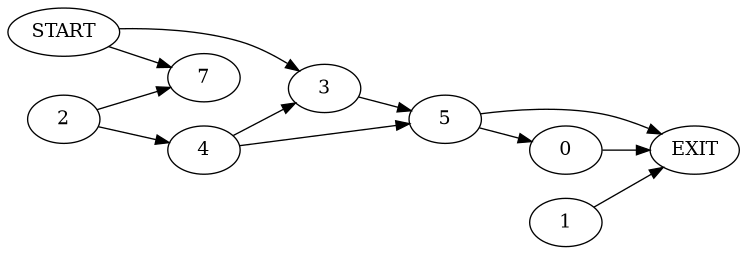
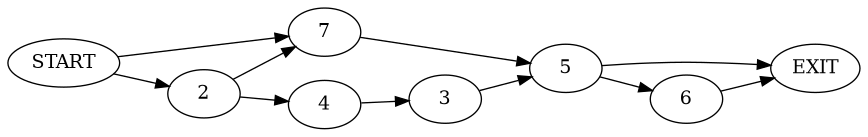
(206, 34) -> (135, 79)
(318, 136) -> (438, 49)
(566, 150) -> (686, 99)
(566, 222) -> none
